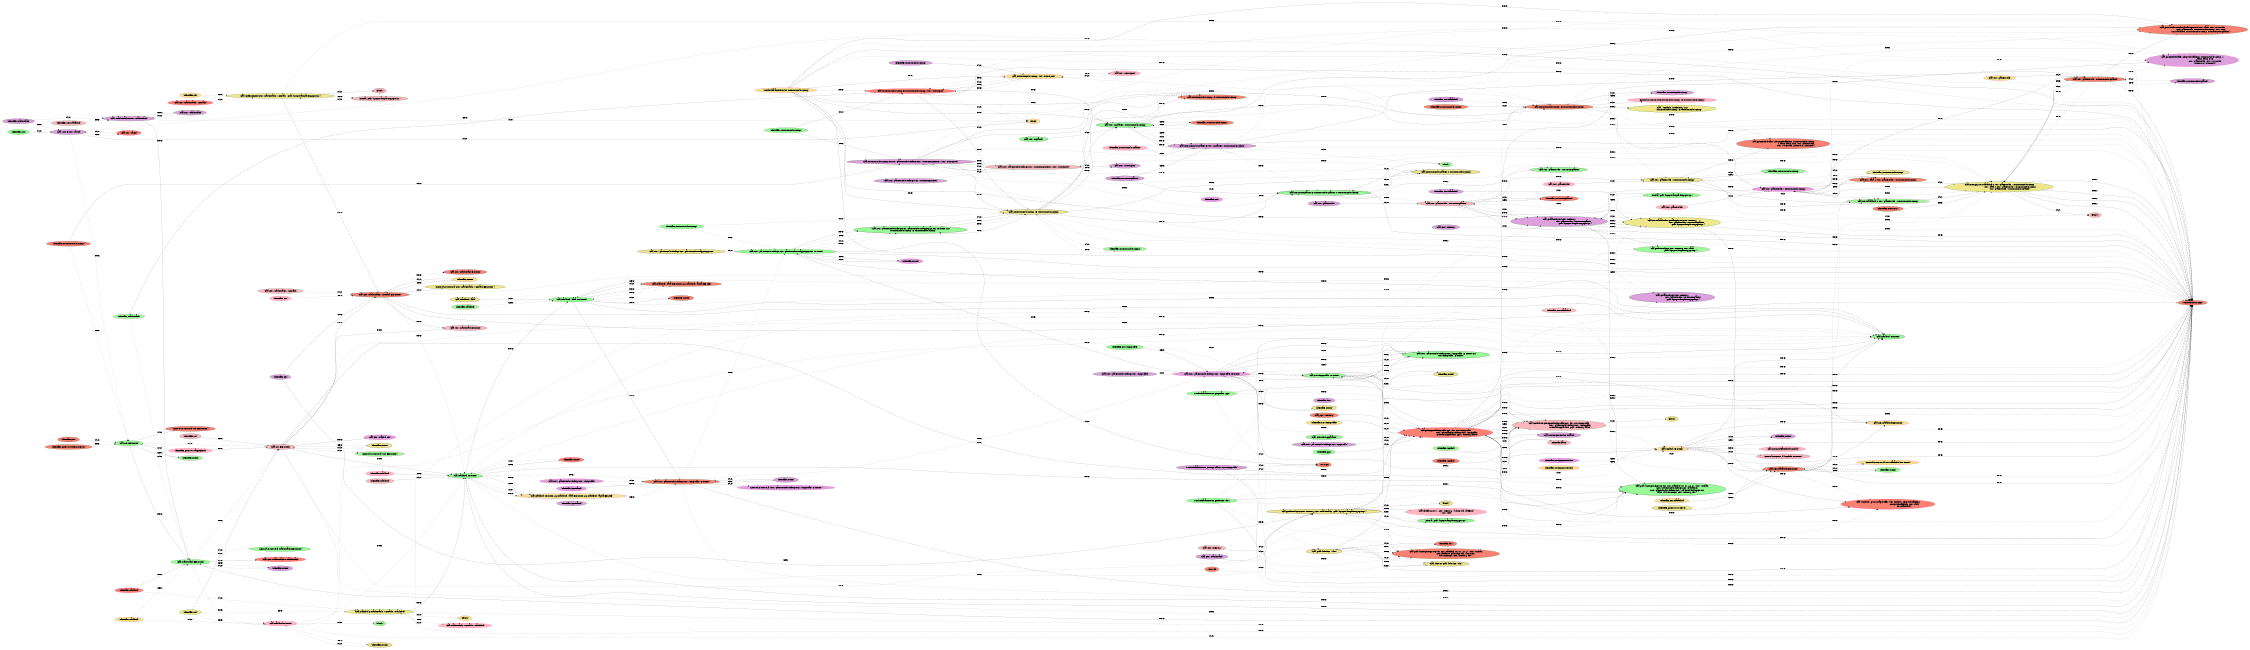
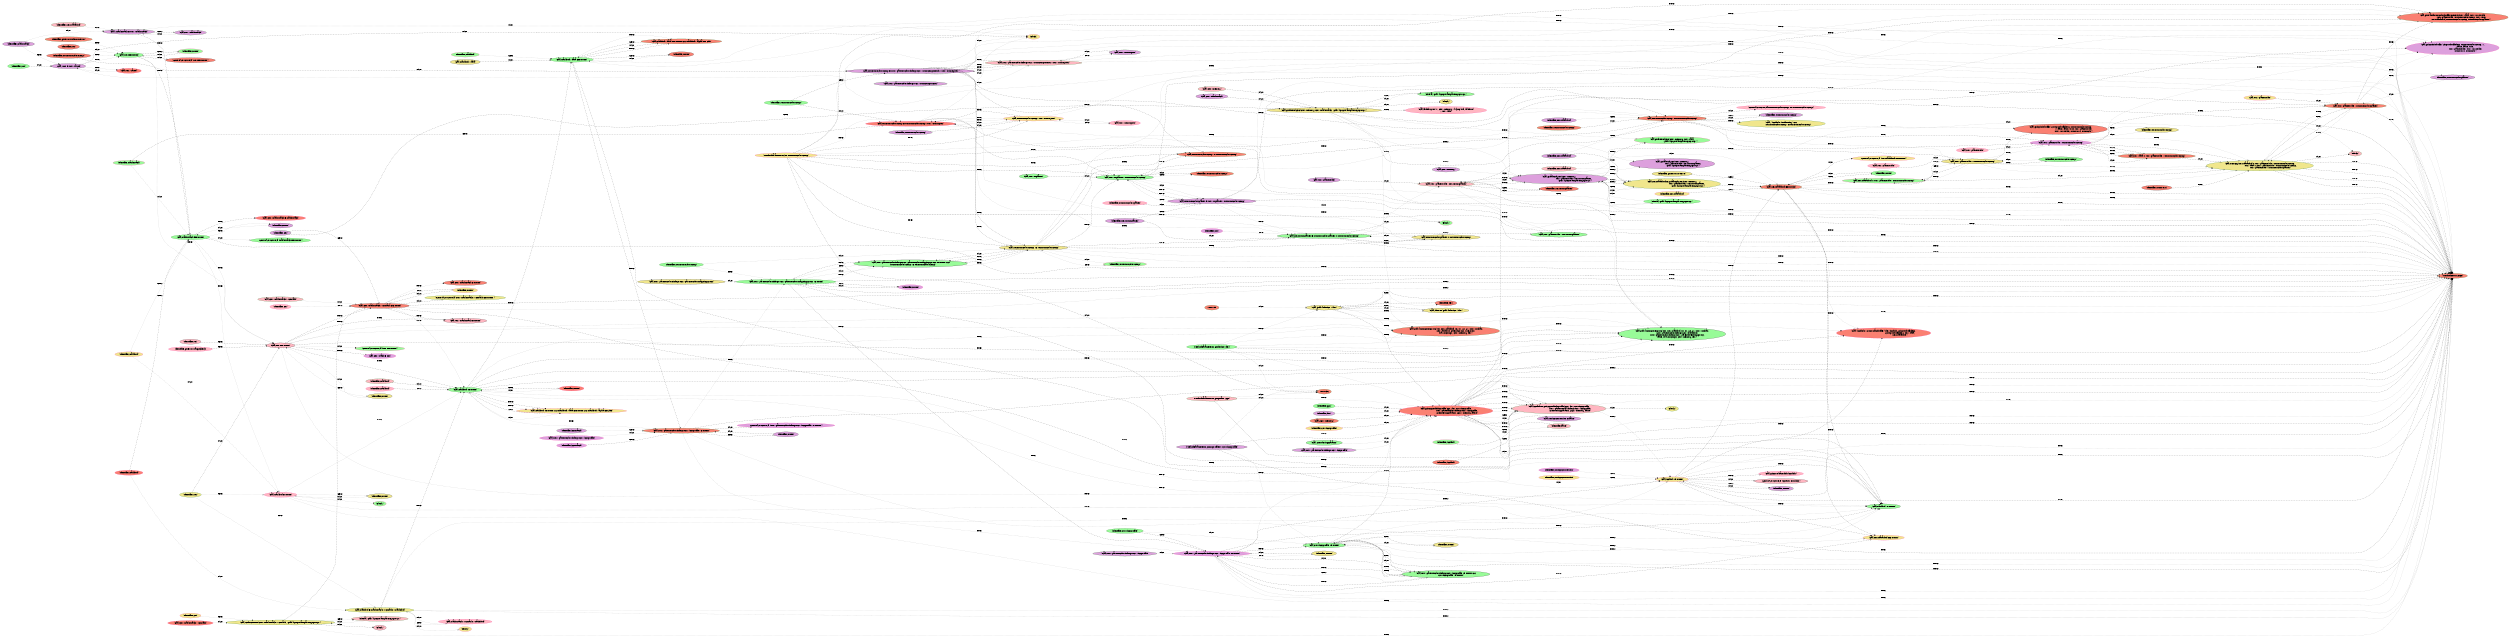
none -> (1933, 170)
(1212, 394) -> (1212, 399)
(1212, 636) -> (1387, 601)
